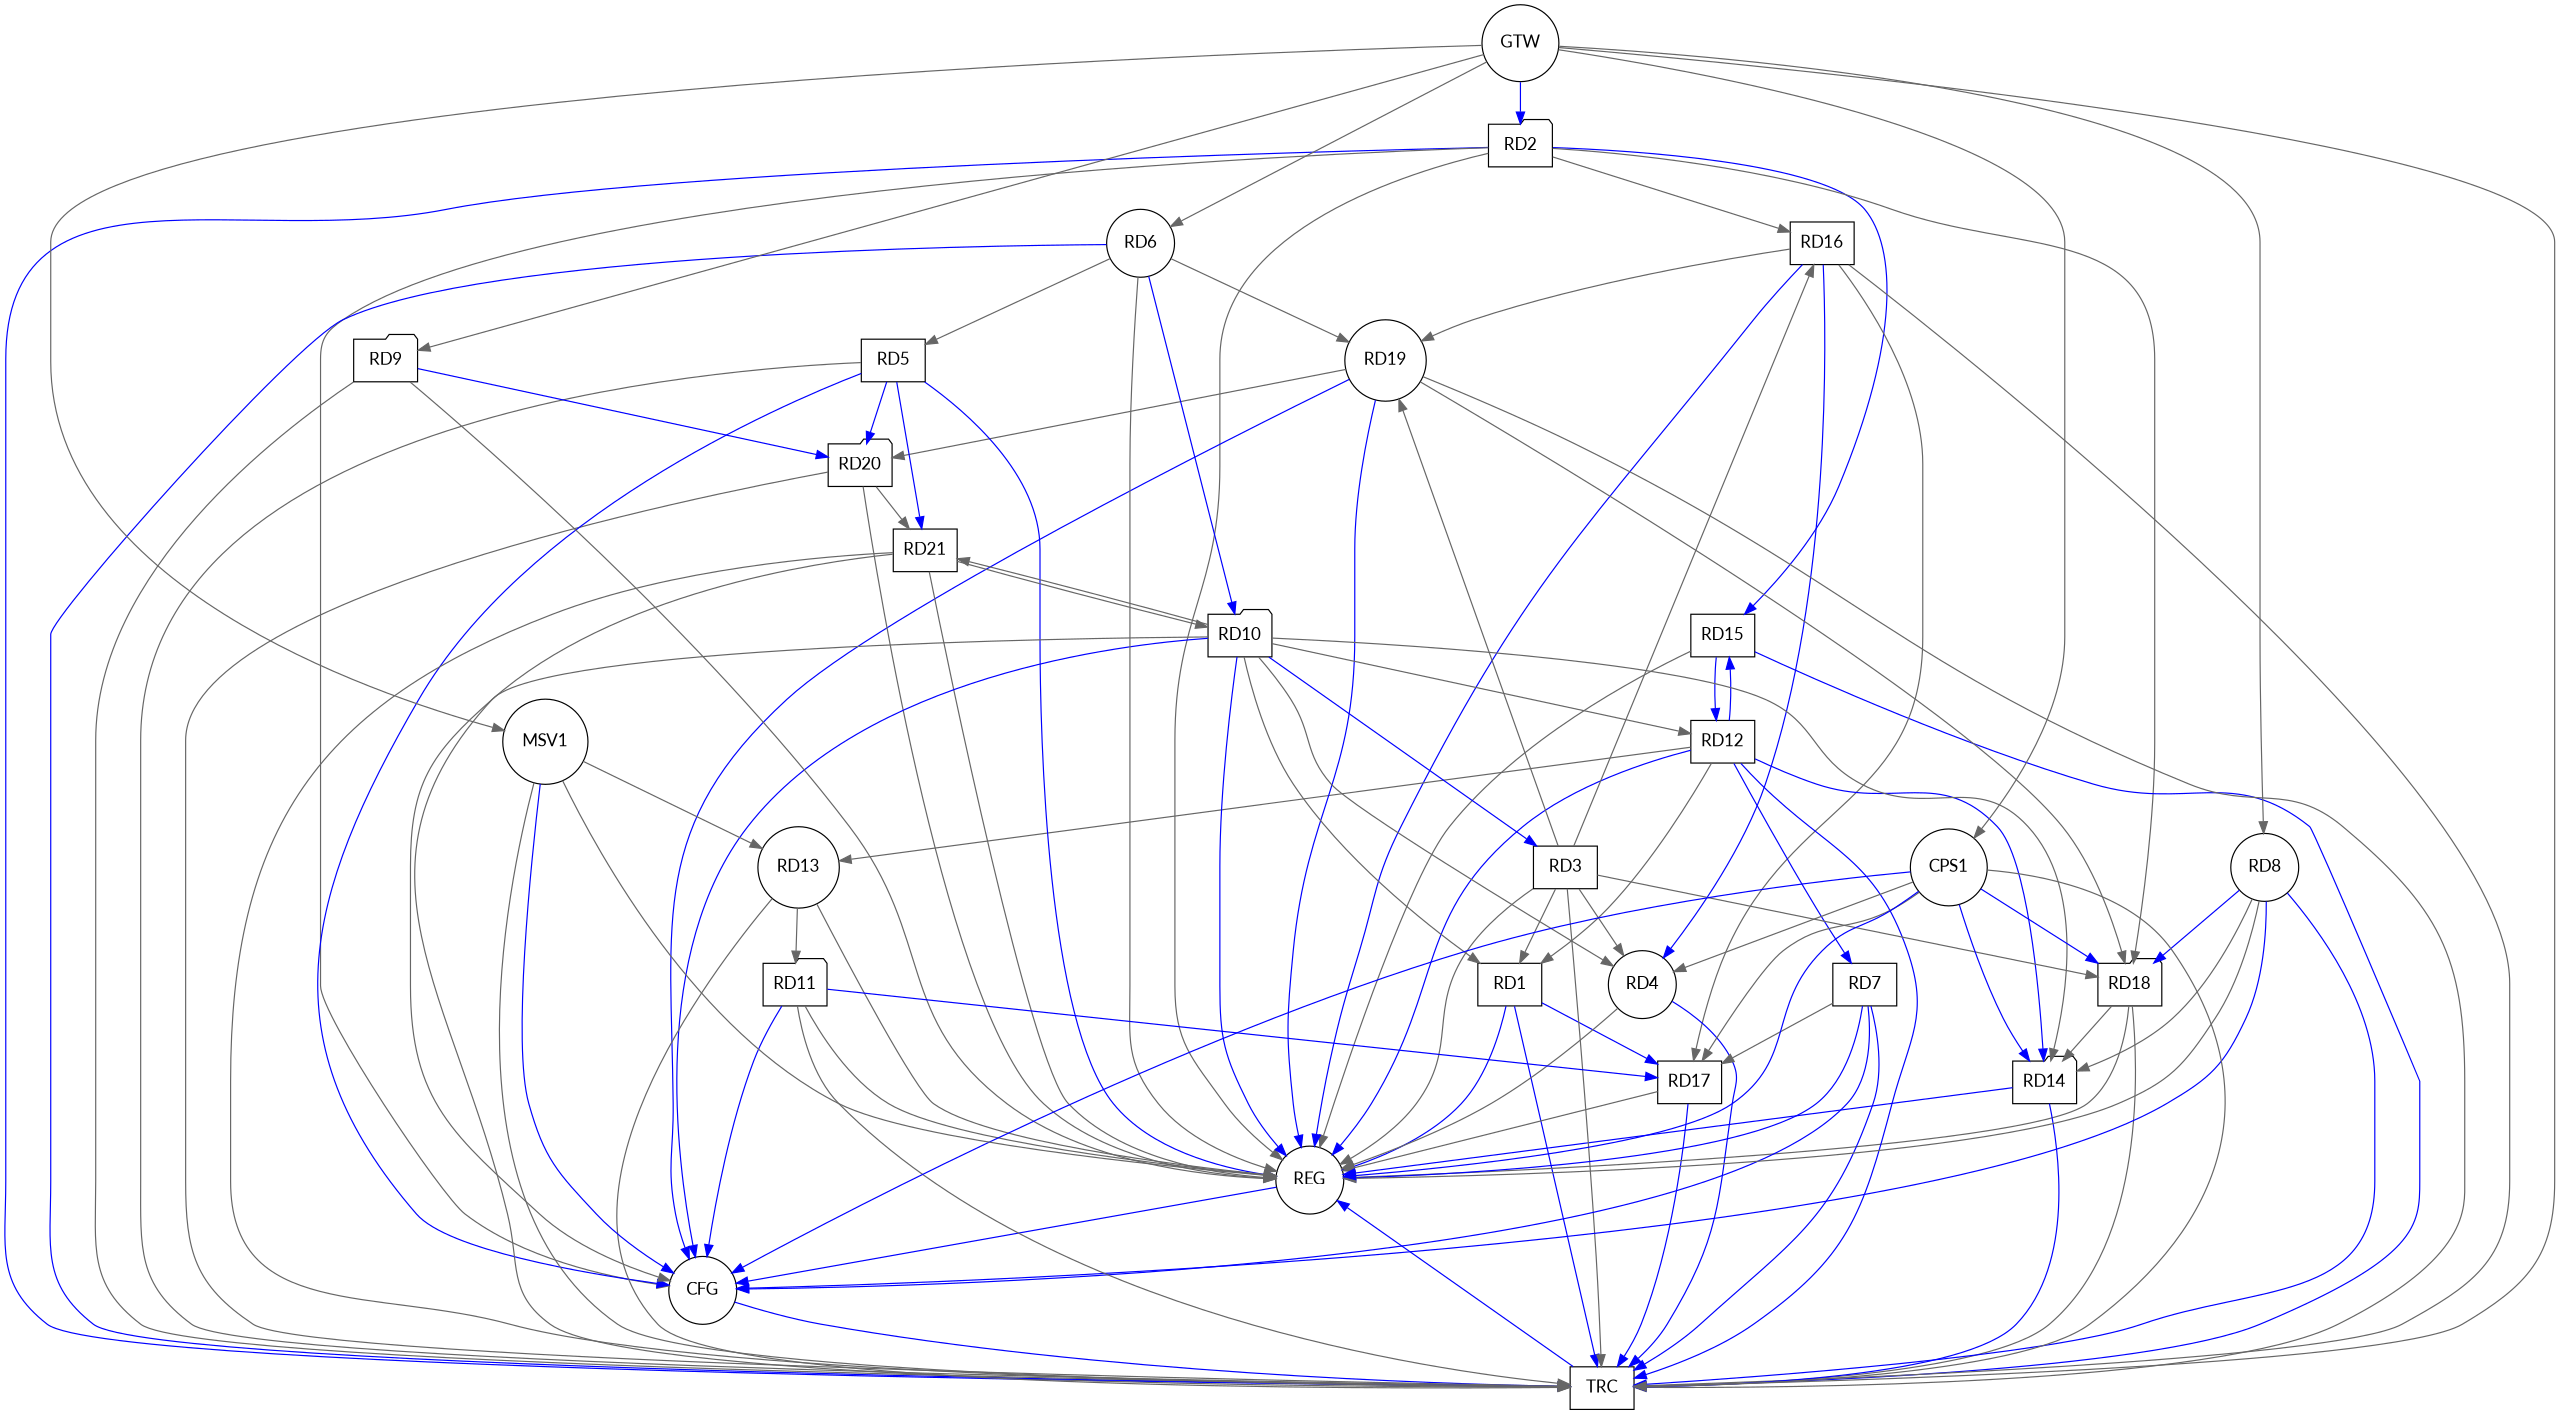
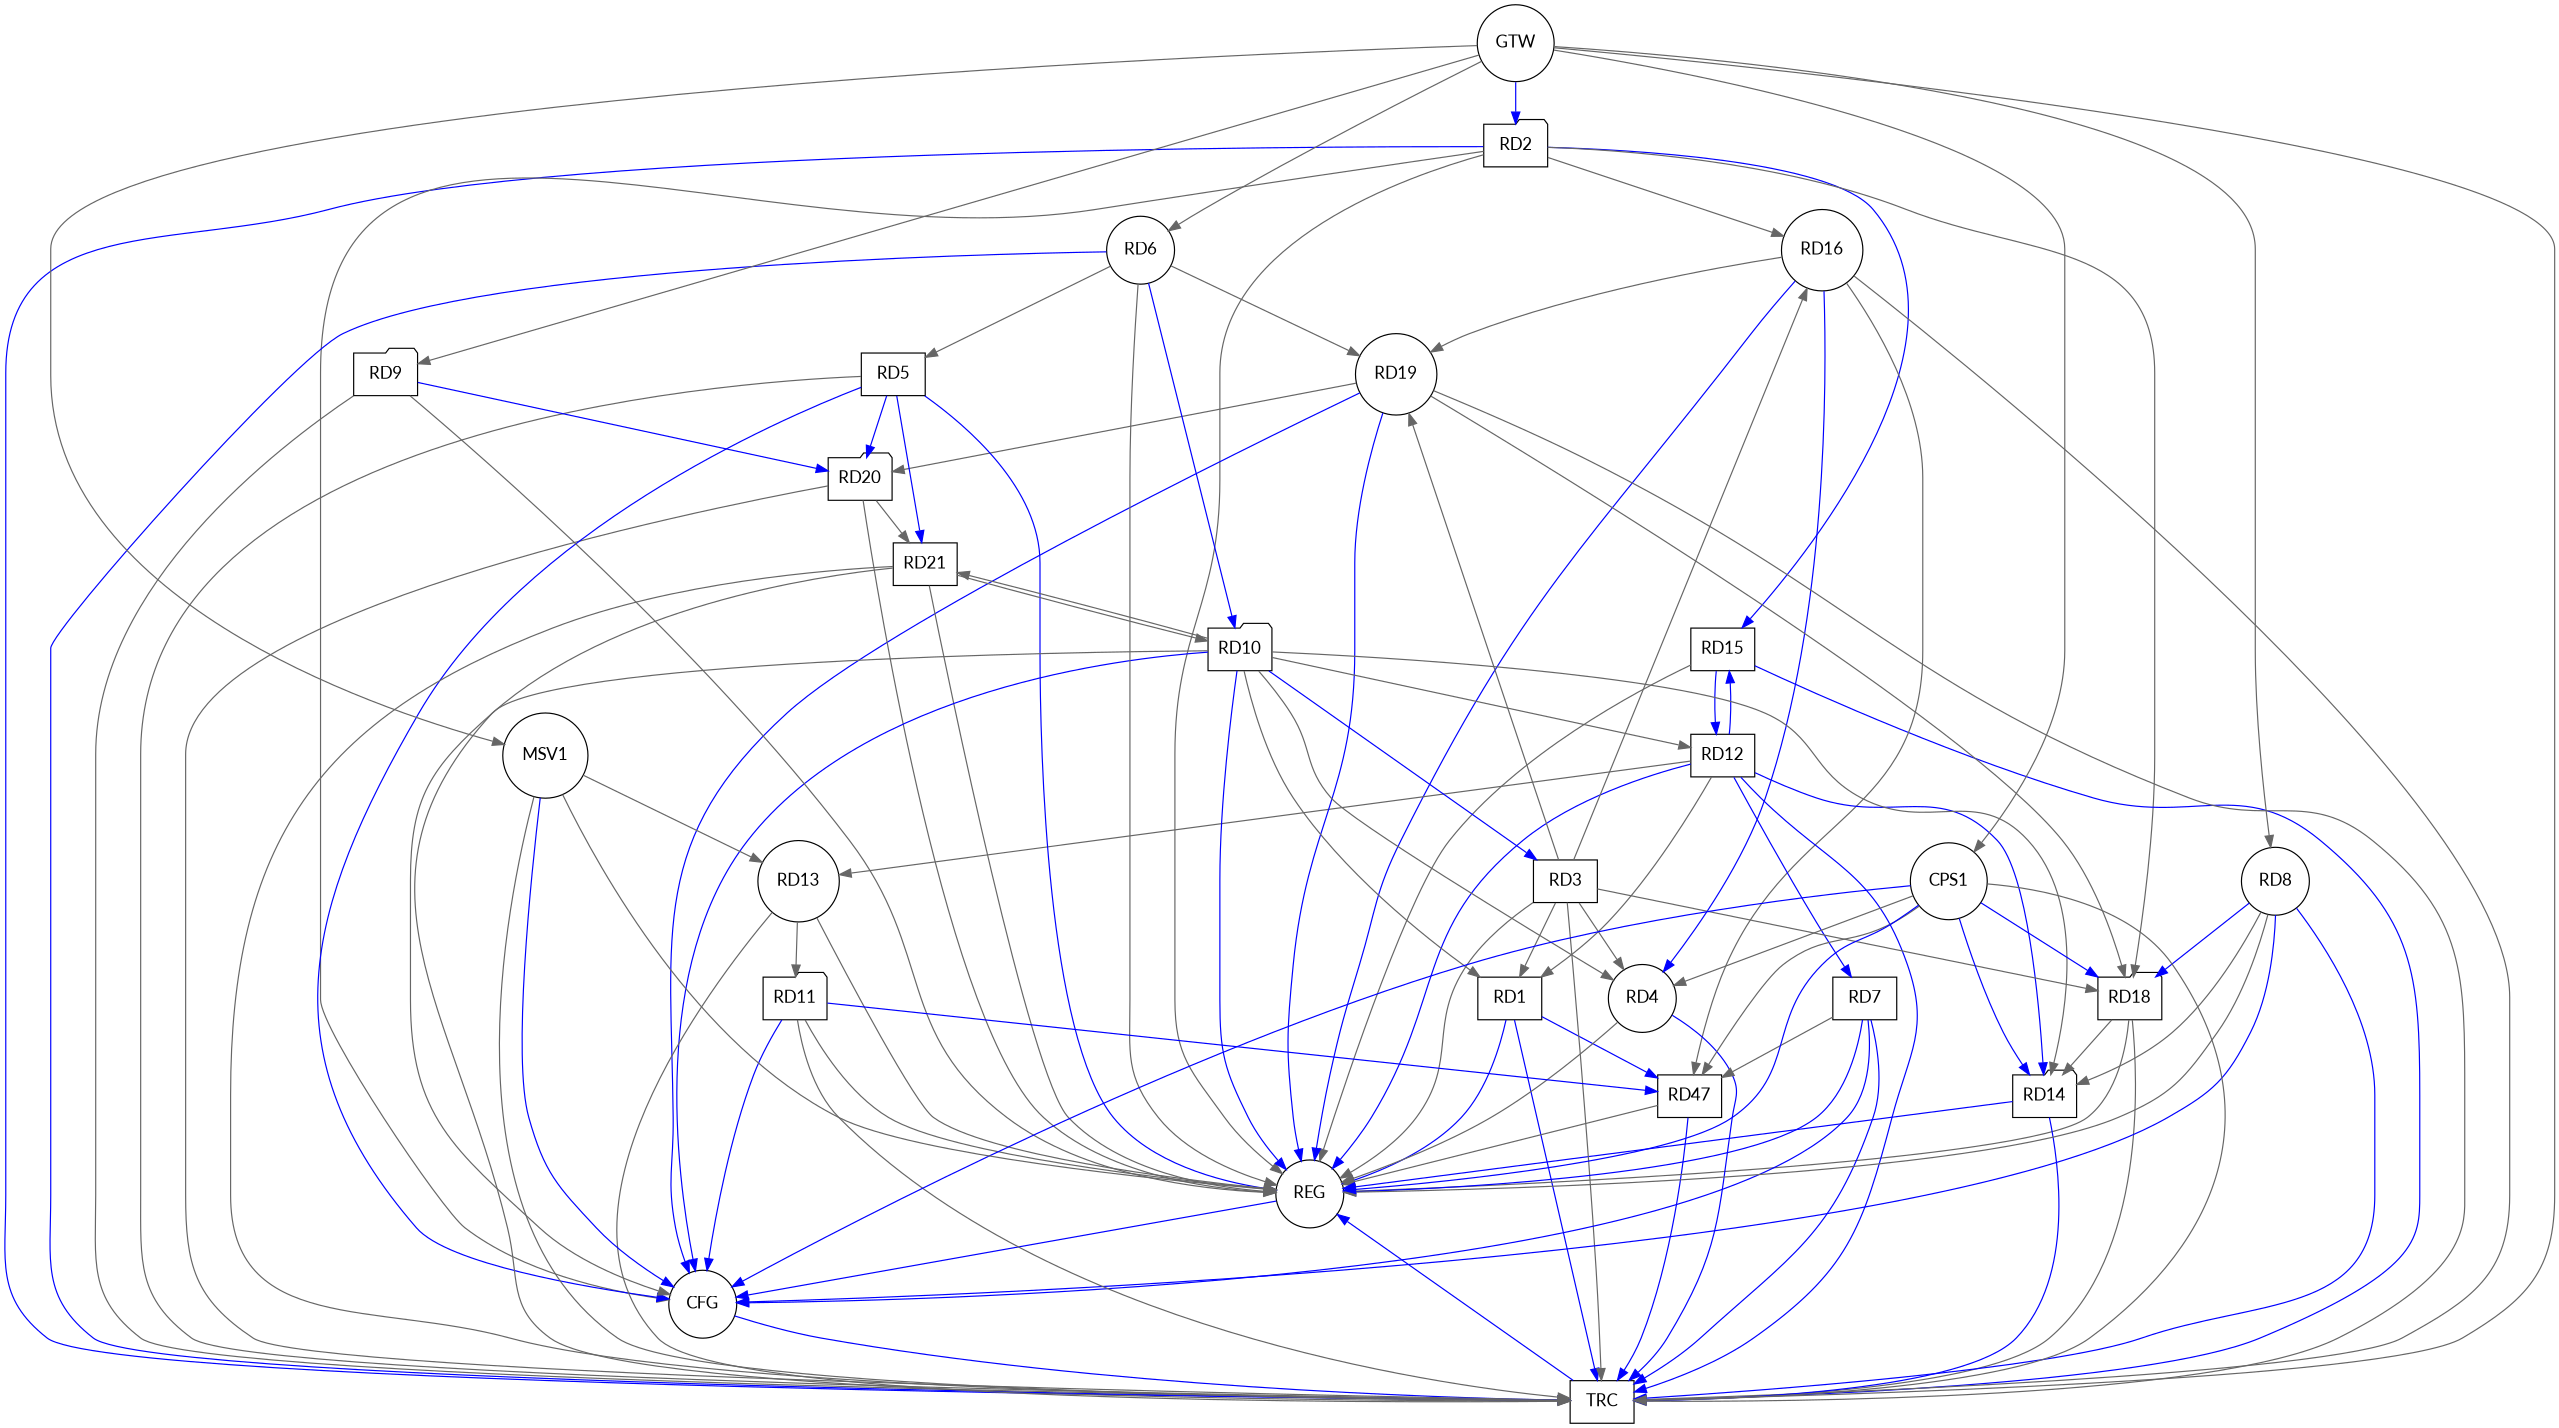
(1822, 243) -> (1822, 250)
(1690, 1082) -> (1690, 1096)
